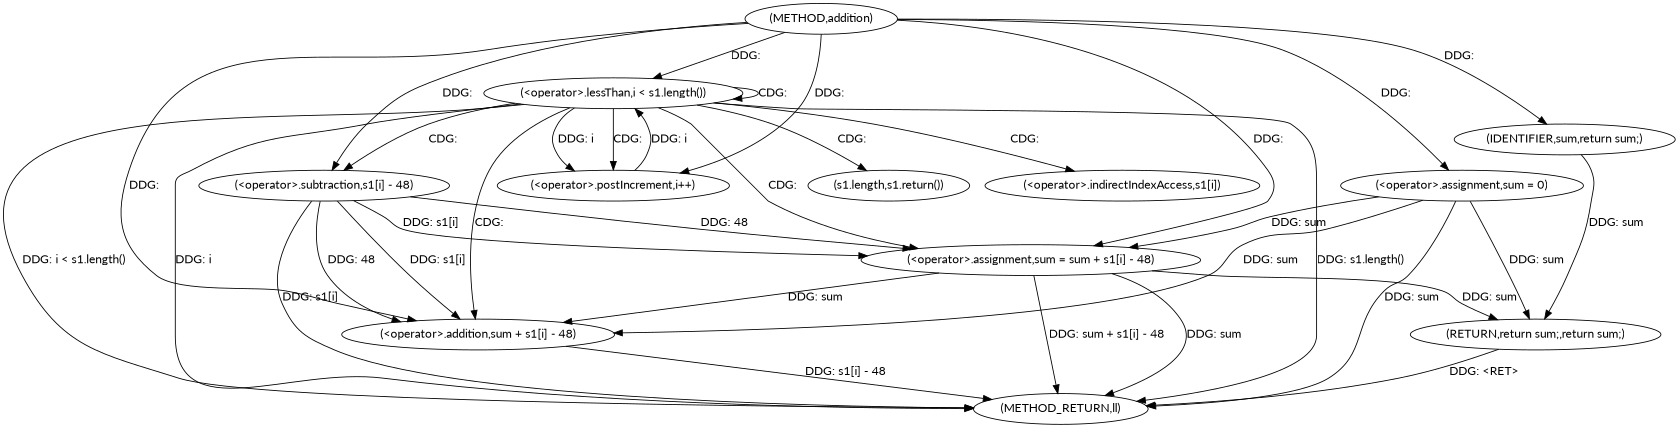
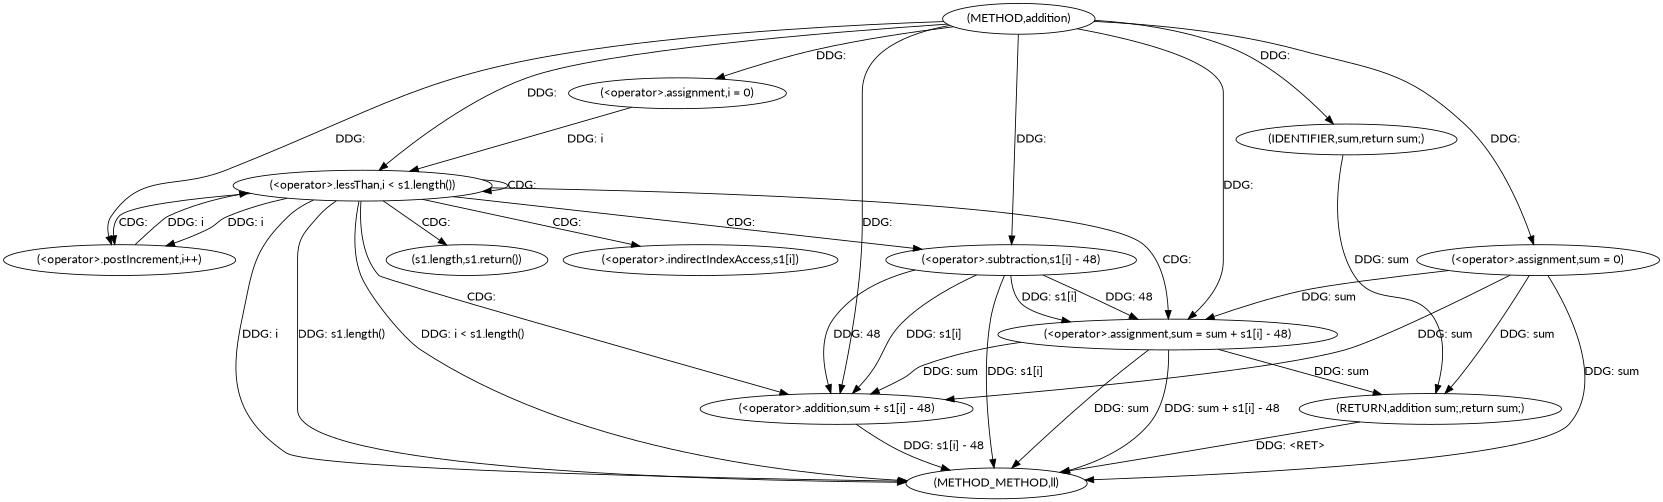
none -> (677, 93)
(1536, 335) -> (1430, 409)
(1061, 409) -> (997, 483)
